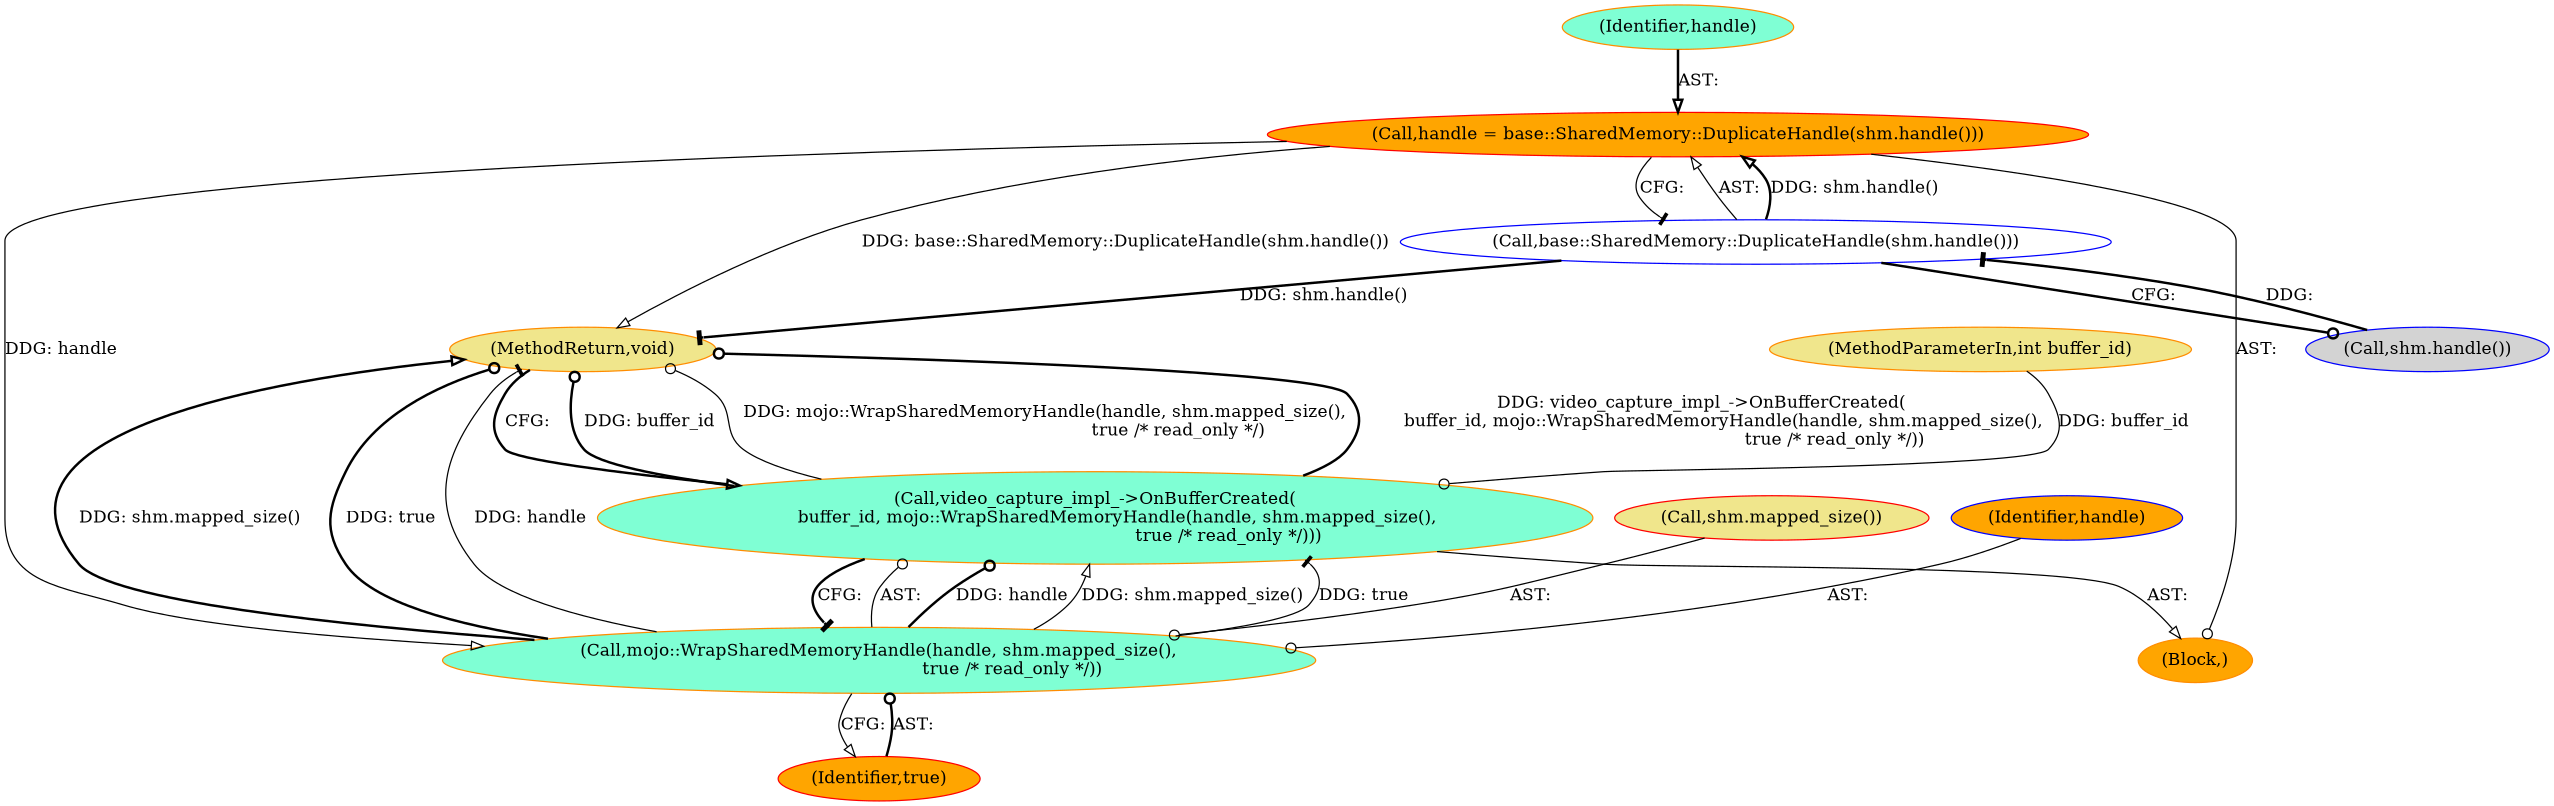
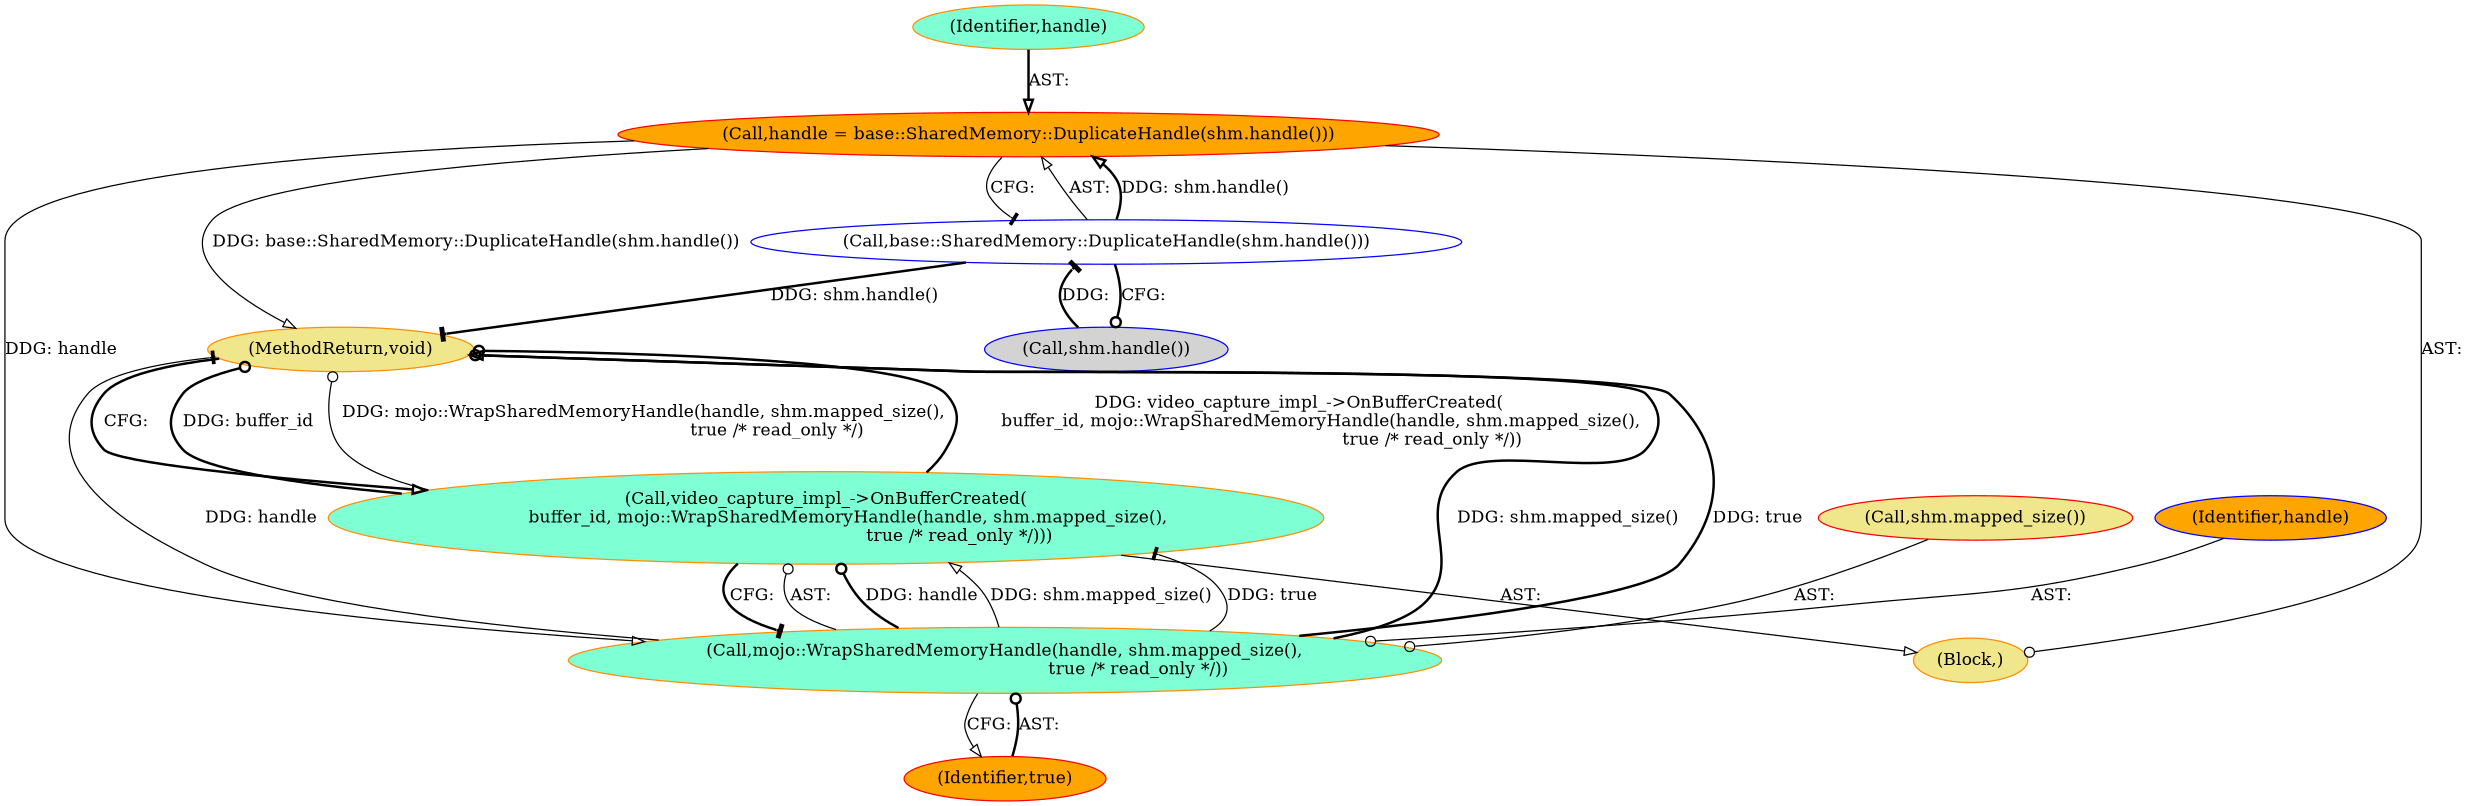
(1980, 349) -> none
(2195, 660) -> (1971, 660)
